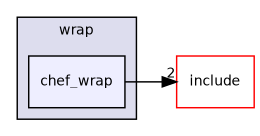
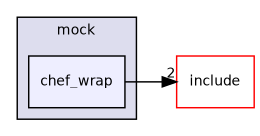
(77, 31) -> (77, 31)
